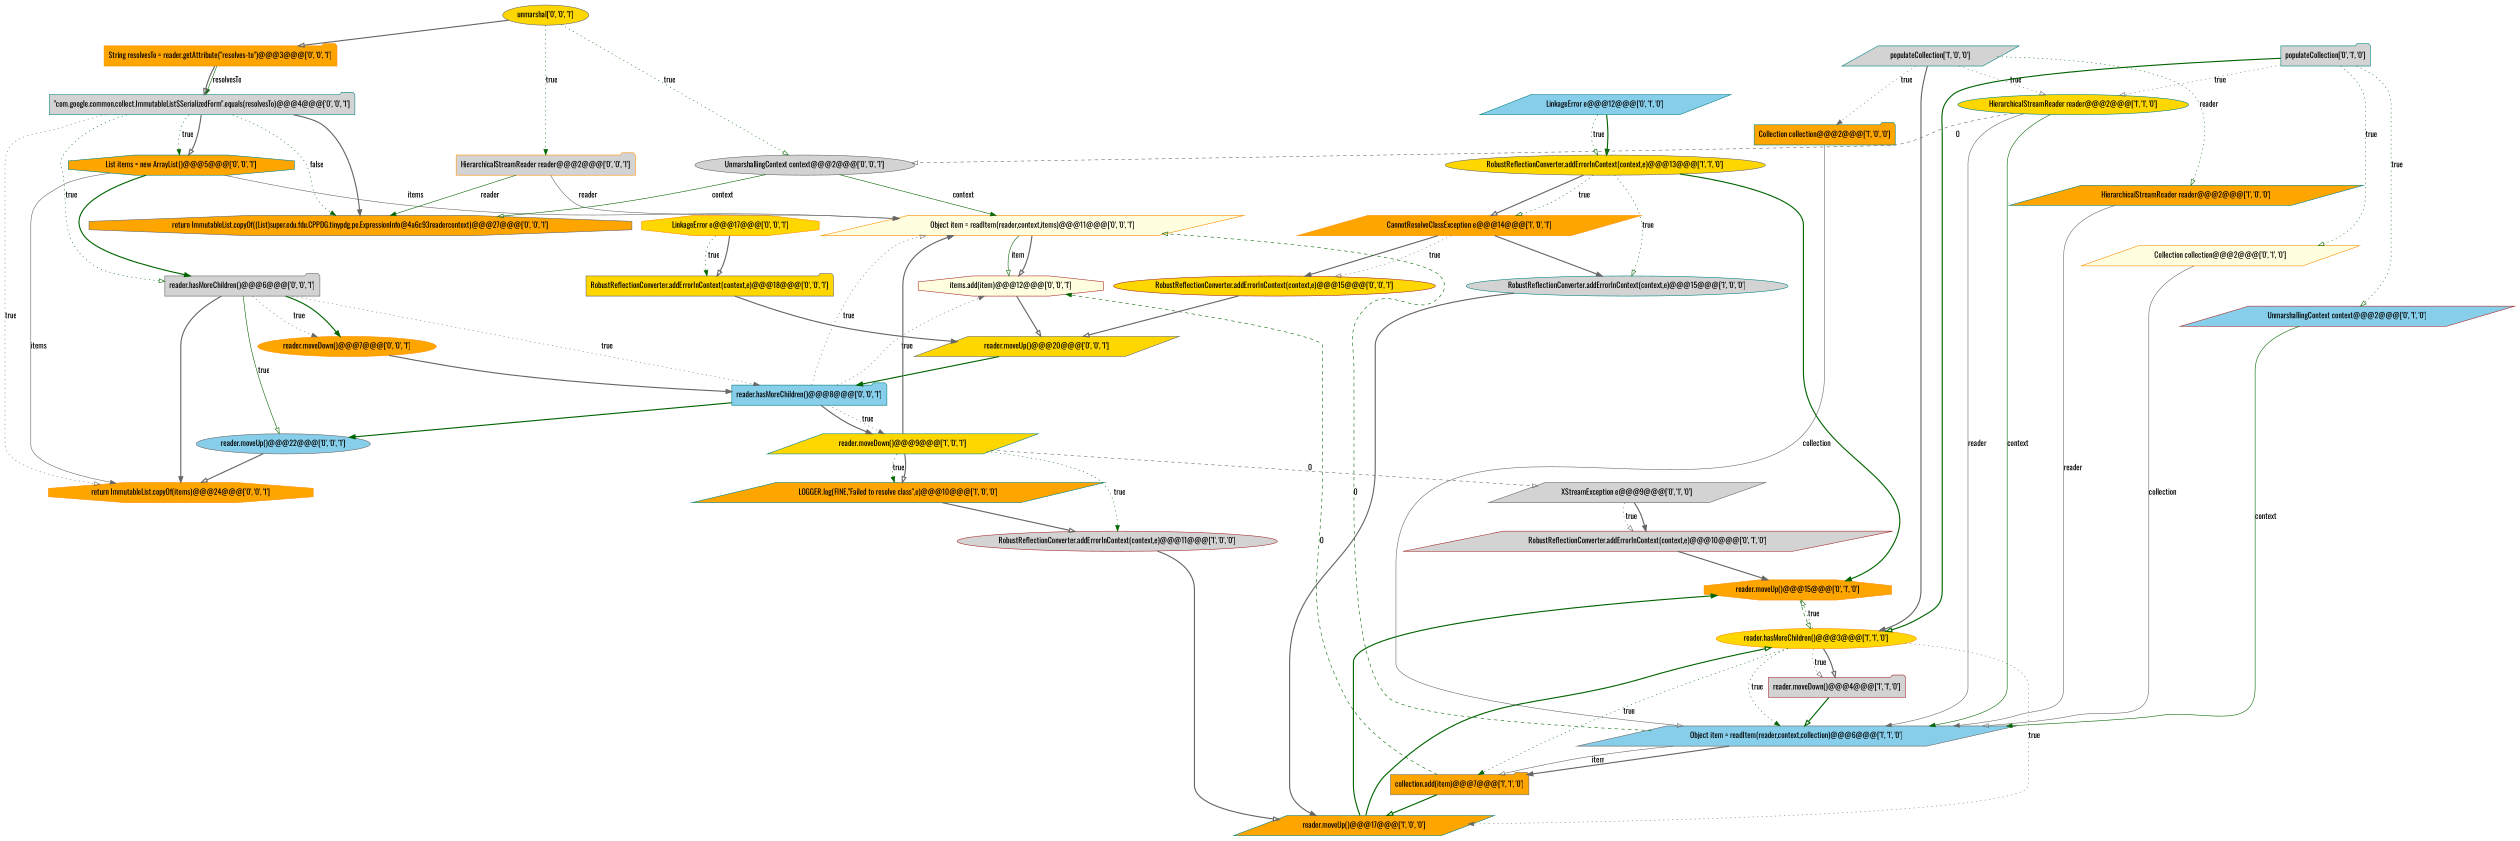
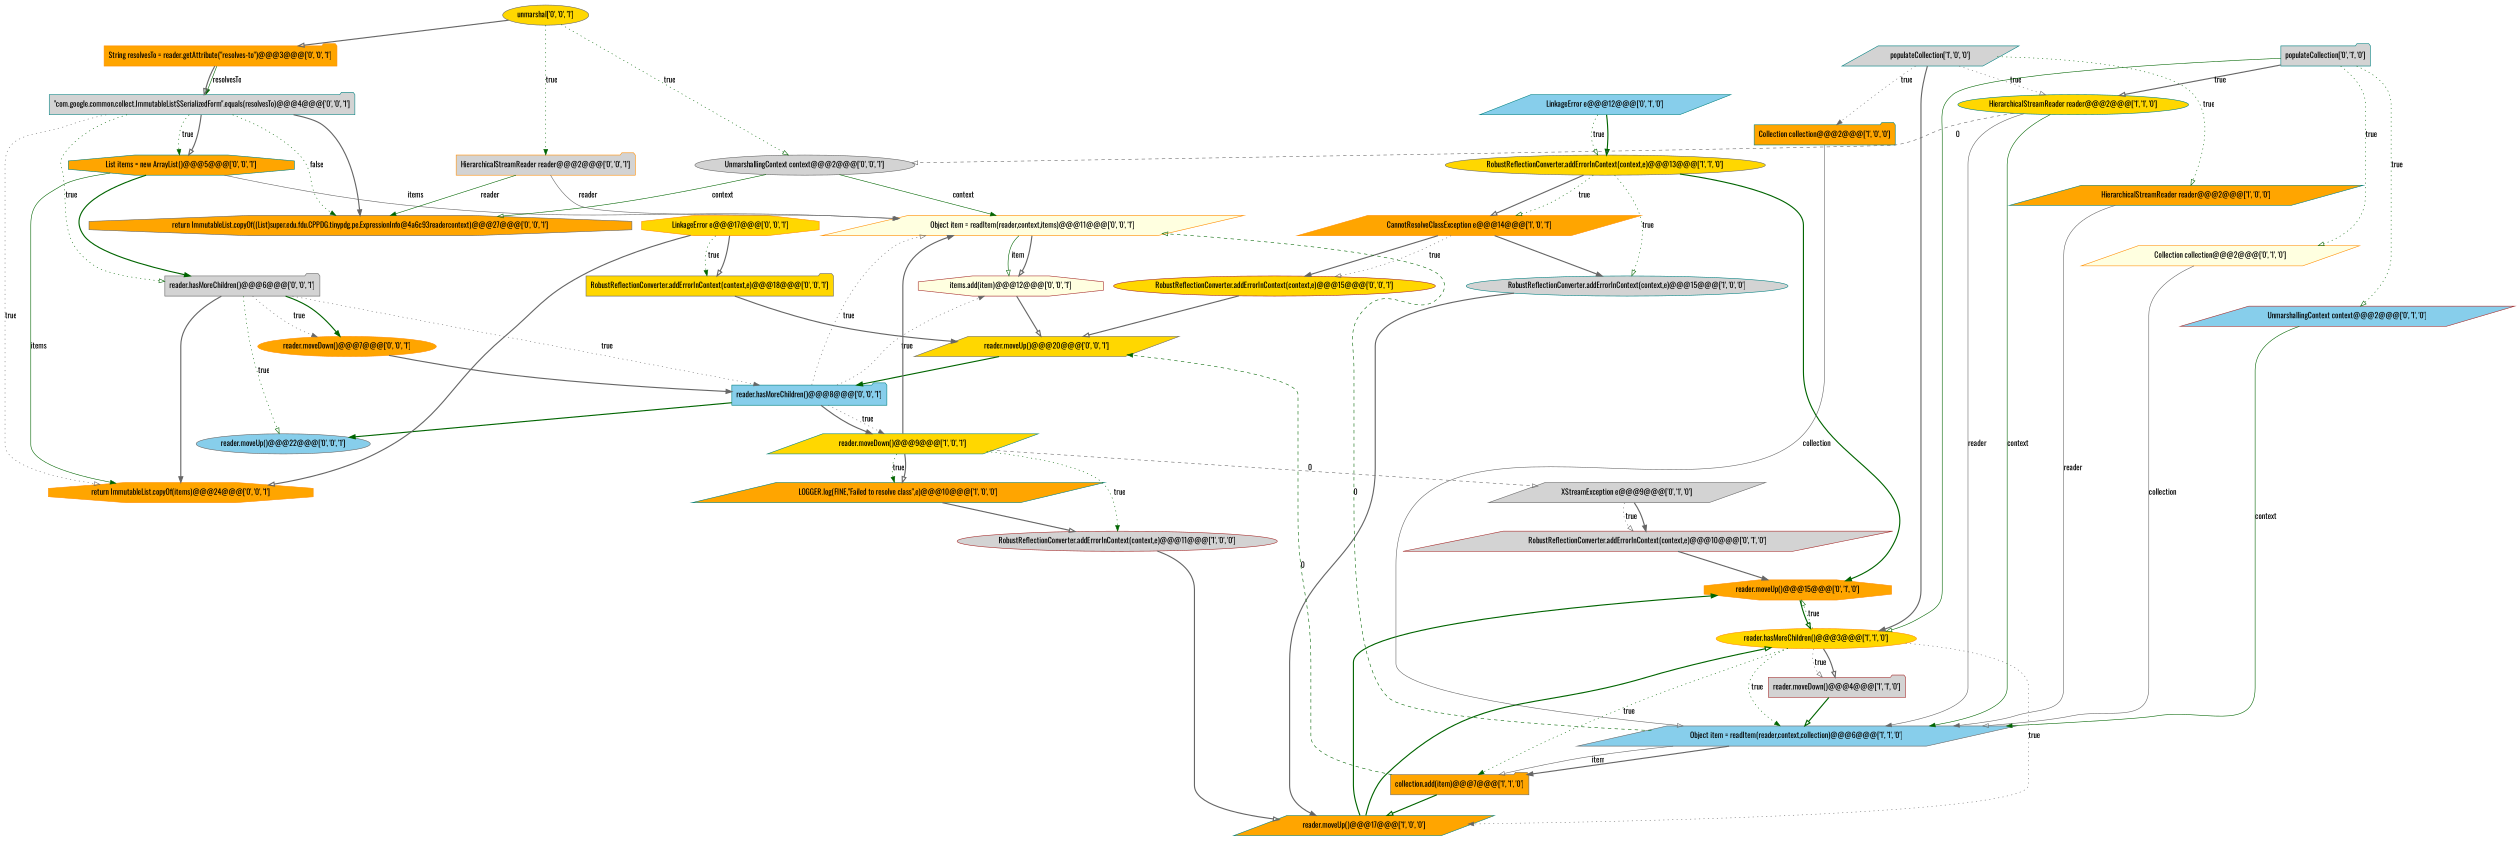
(2203, 80) -> (2203, 80)
(2209, 105) -> (2209, 105)
(1942, 209) -> (1942, 209)
(31, 329) -> (31, 329)
(255, 364) -> (255, 364)
(1323, 456) -> (1298, 526)
(235, 467) -> (480, 359)
(1803, 612) -> (1803, 612)
